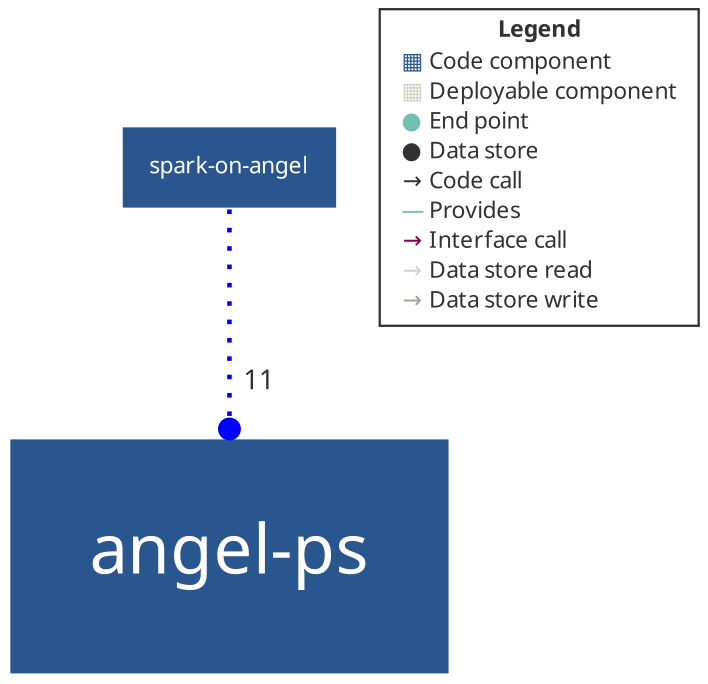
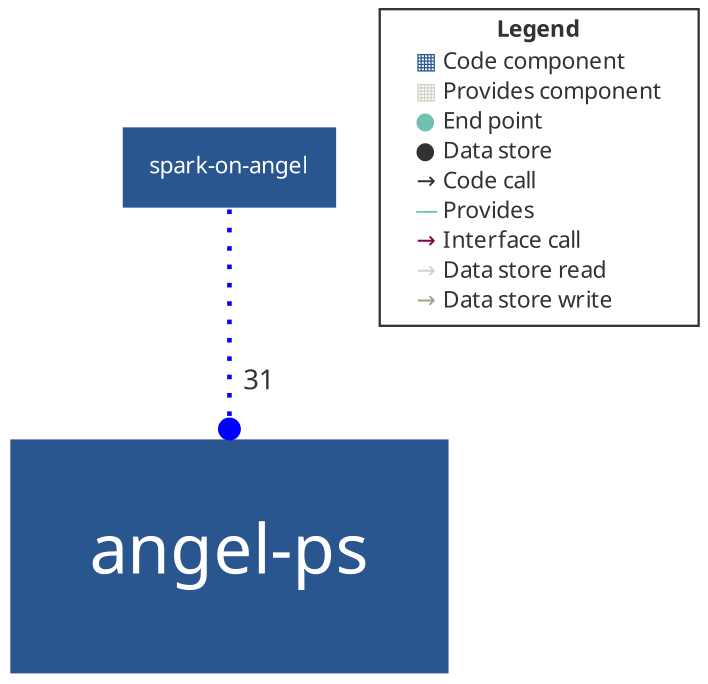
(554, 92) -> (553, 92)
(252, 382) -> (252, 382)
